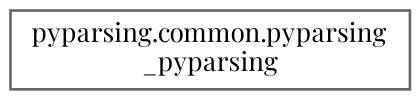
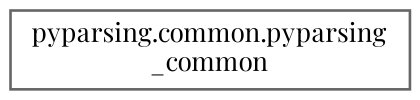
(210, 50) -> (210, 50)
